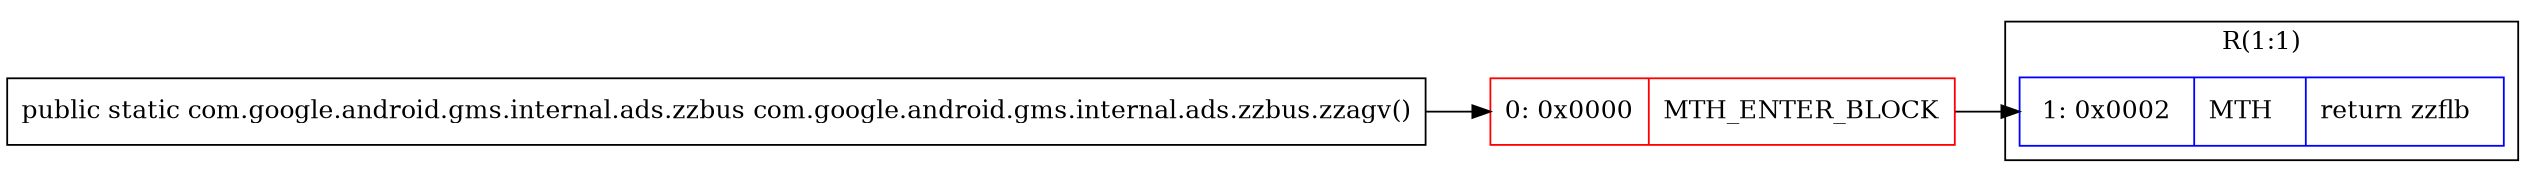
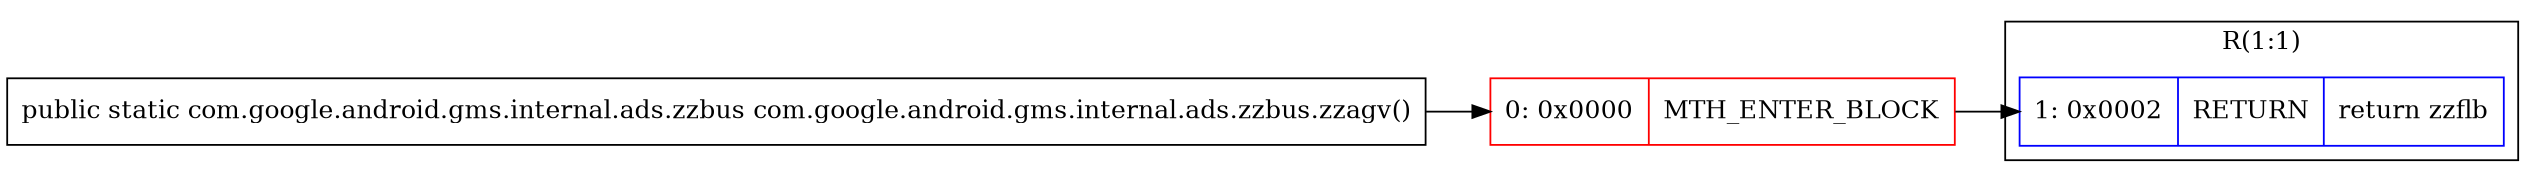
(2241, 111) -> (2251, 111)
